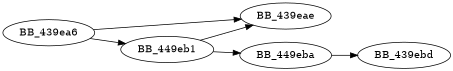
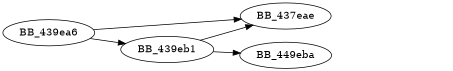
(286, 16) -> (286, 16)
(167, 49) -> (167, 49)
(404, 55) -> none
